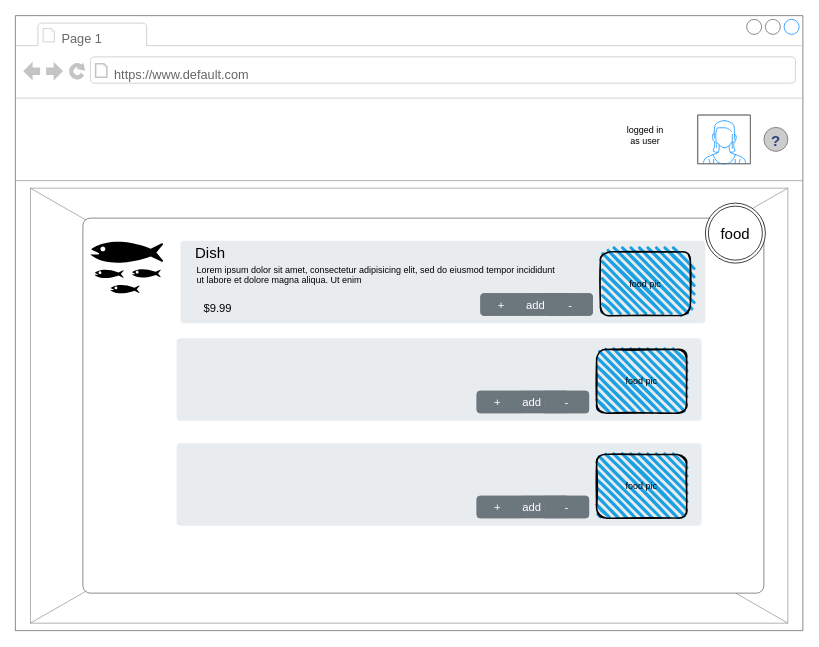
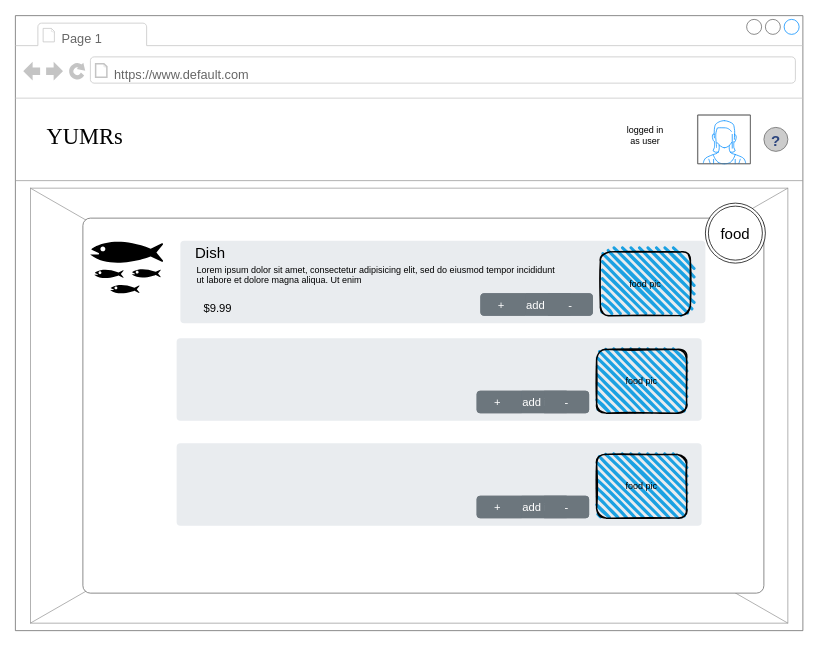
none -> (90, 139)
